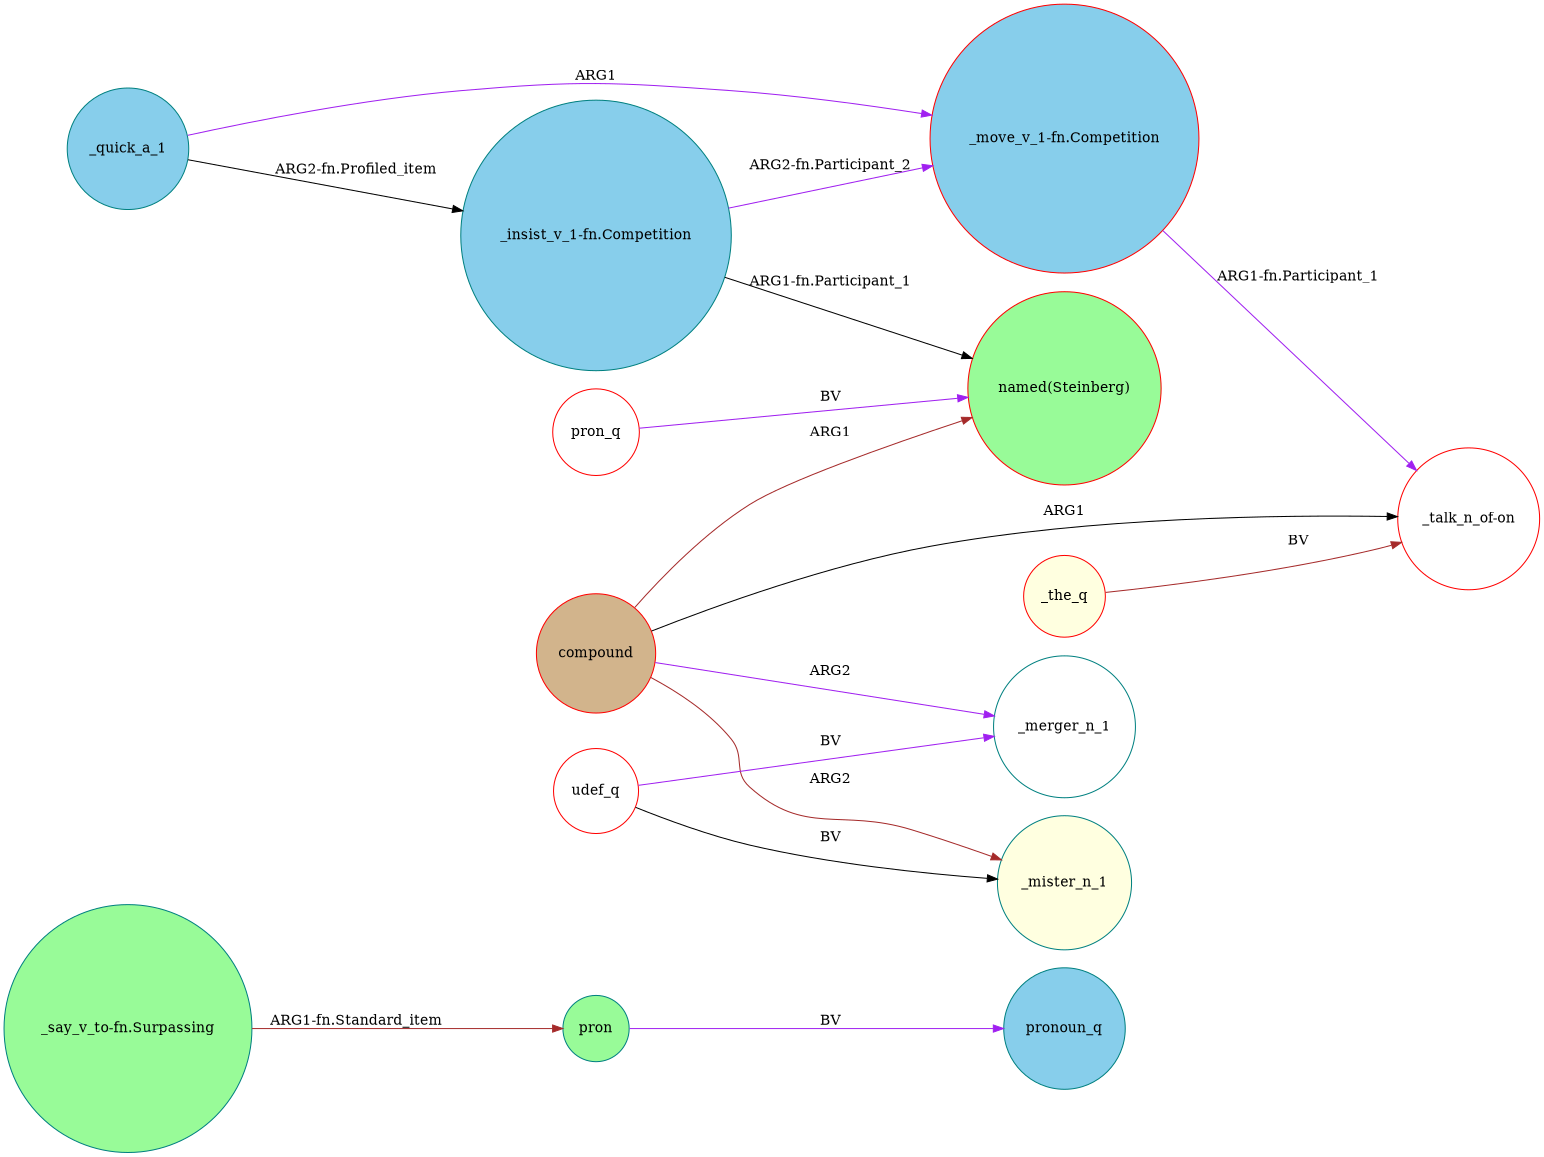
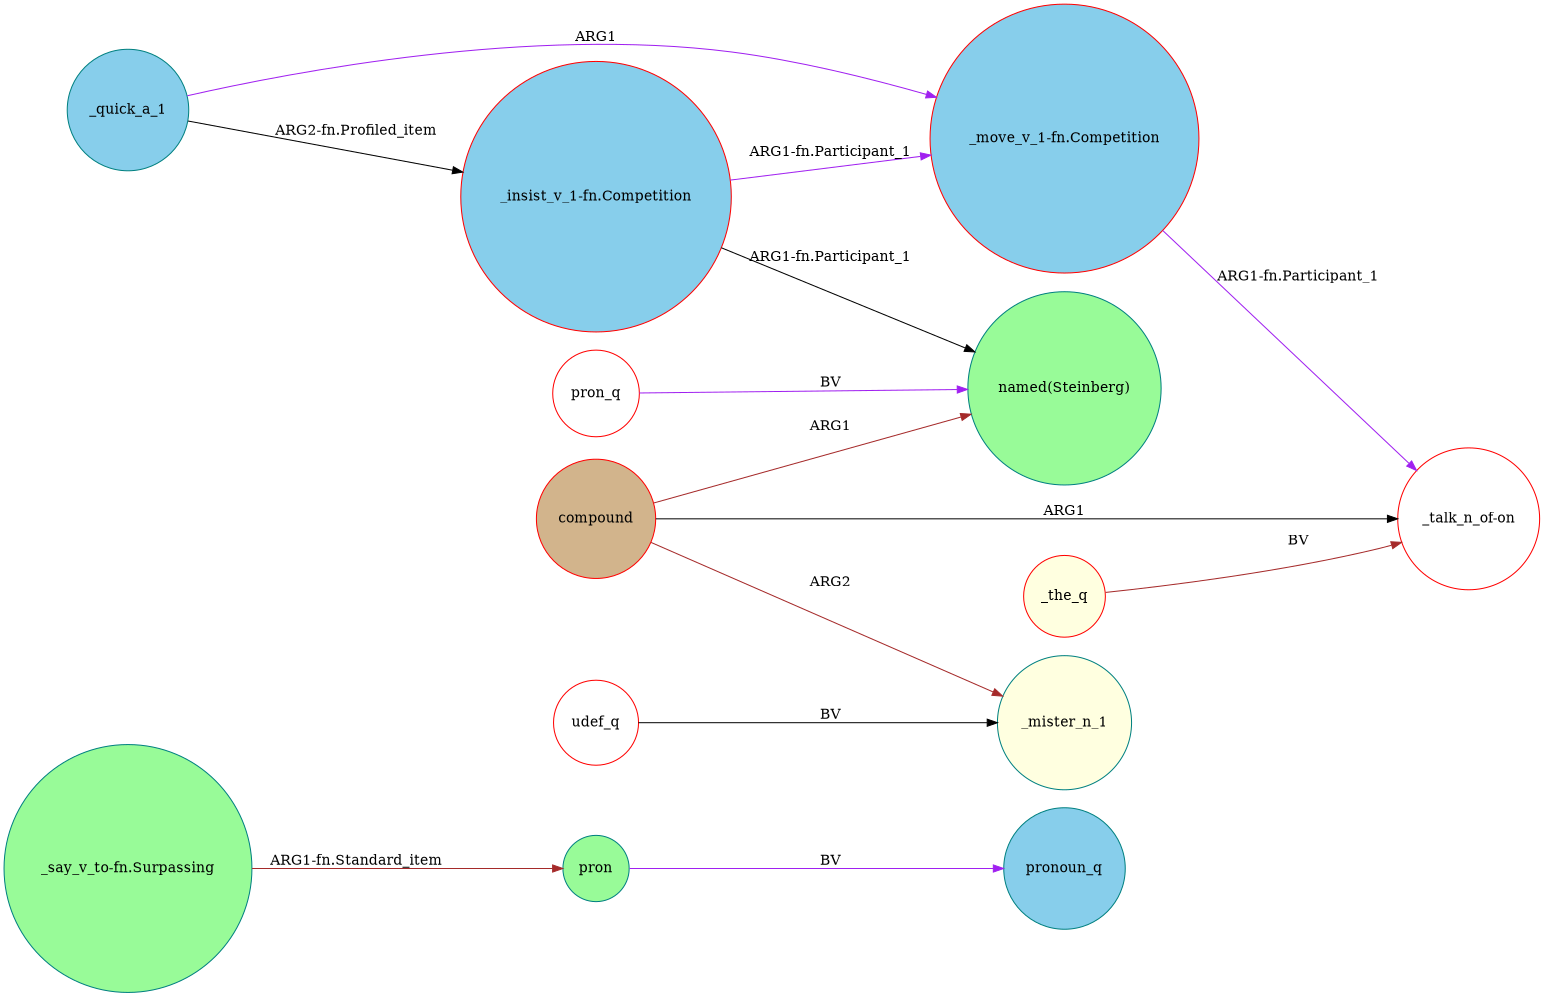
(831, 166) -> (831, 152)
(596, 235) -> (596, 197)
(1065, 388) -> (1065, 388)
(1065, 727) -> none
